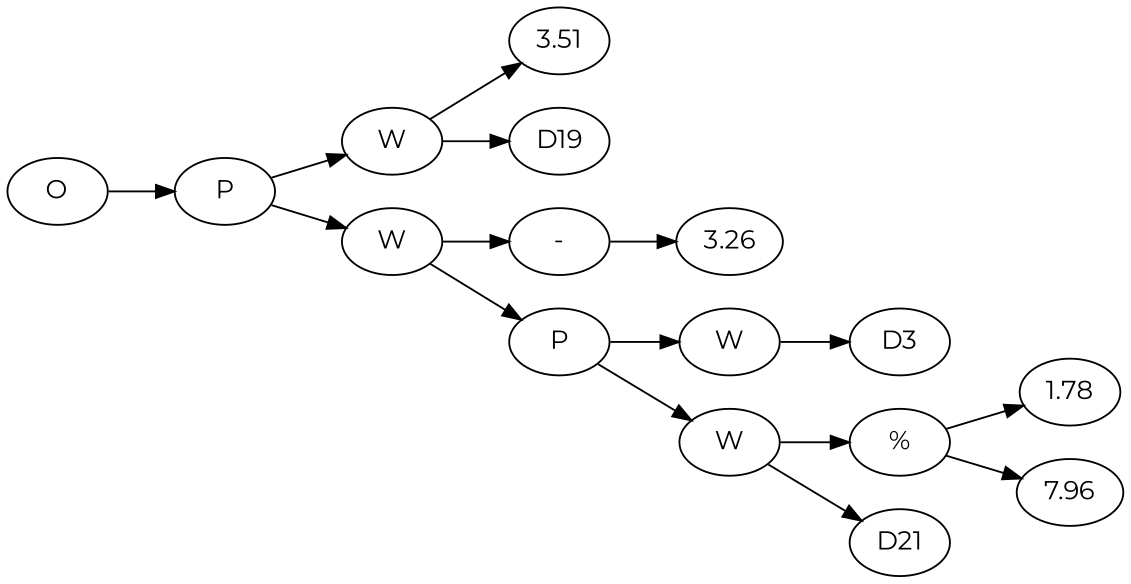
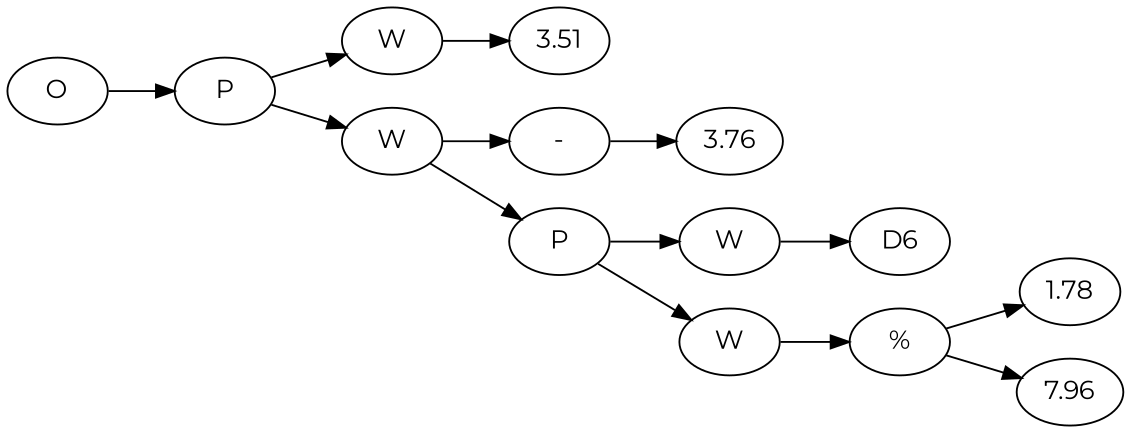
(559, 141) -> none
(730, 242) -> (730, 141)
(900, 342) -> (900, 242)
(900, 543) -> none
